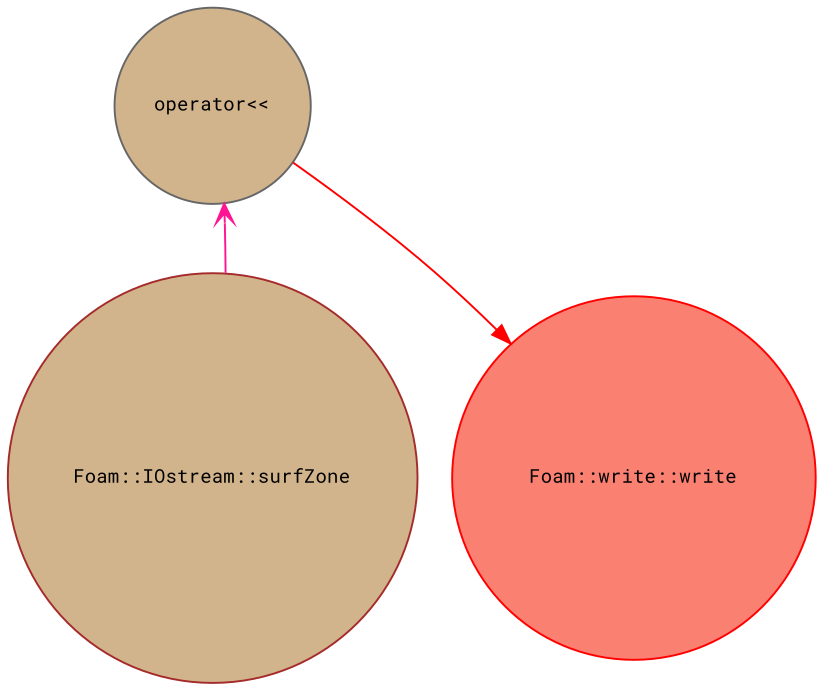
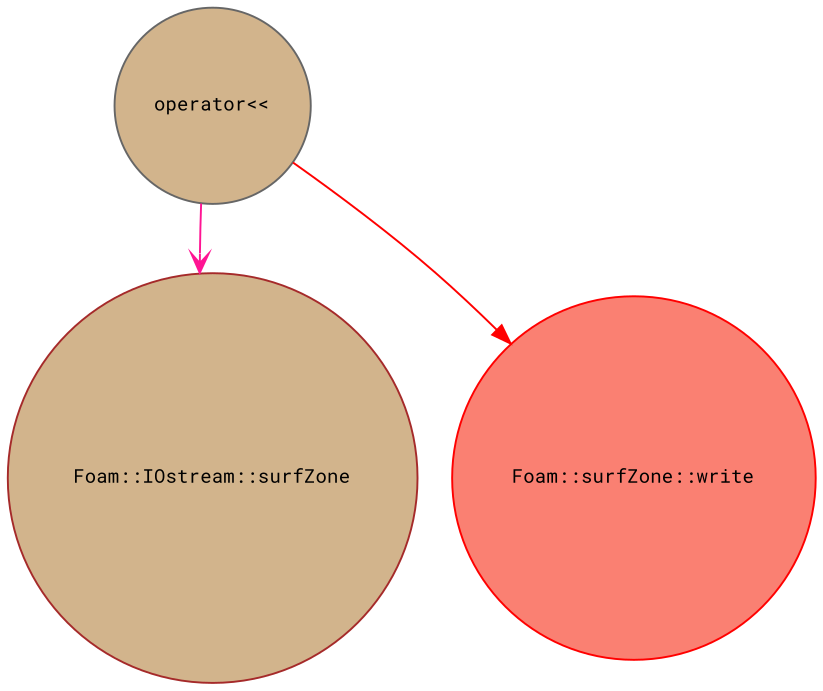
(225, 248) -> (200, 228)
(634, 478) -> (634, 478)
